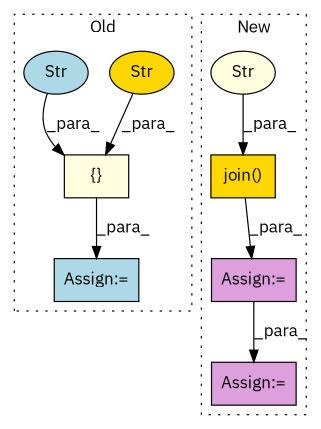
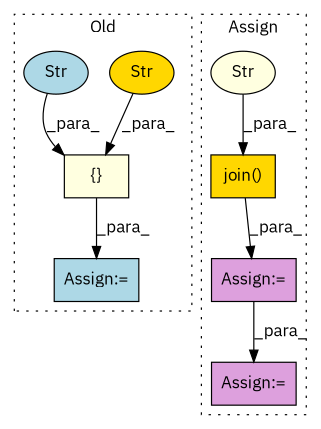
(254, 28) -> (254, 28)
